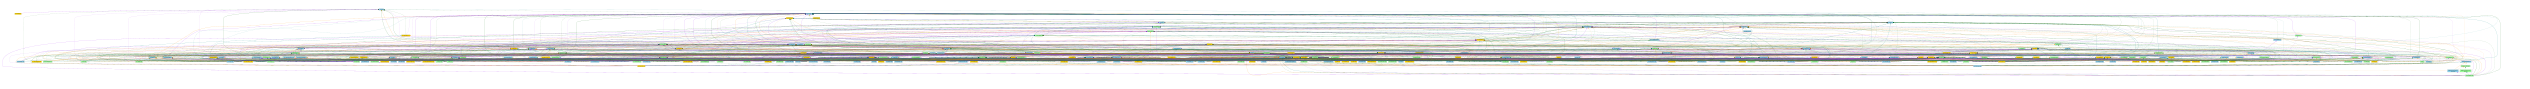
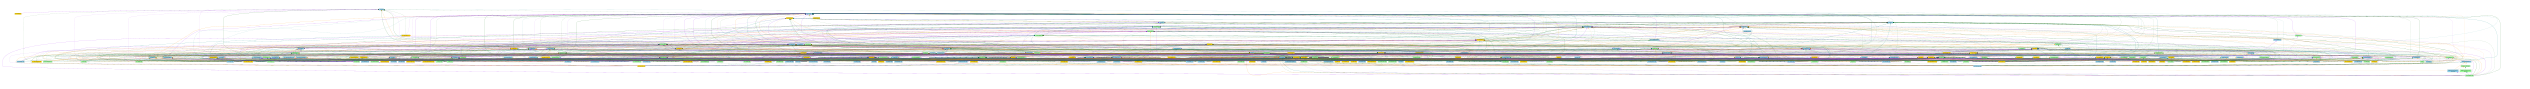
none -> (1908, 62)
(2348, 62) -> (2348, 62)
